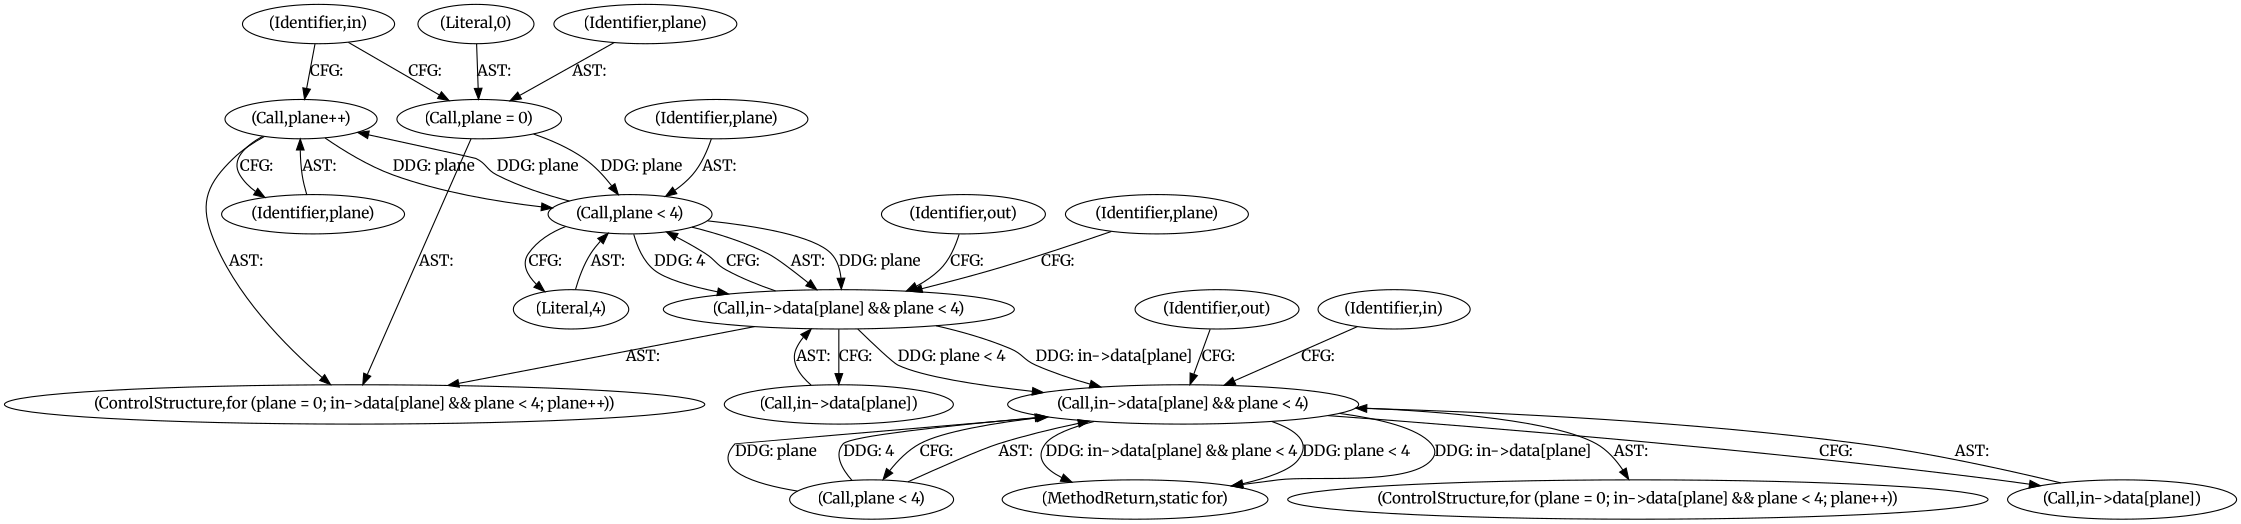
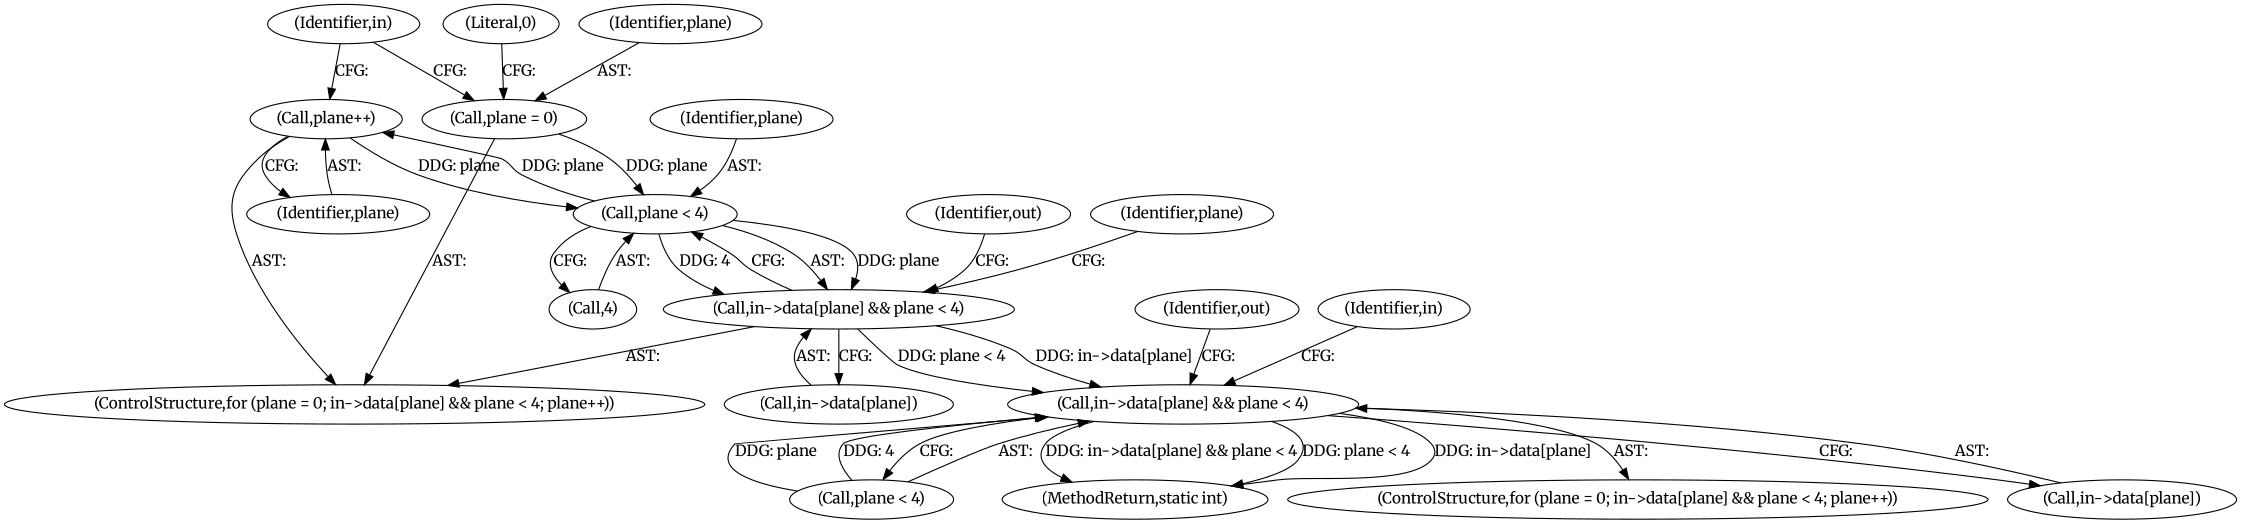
(496, 72) -> (521, 72)
(571, 309) -> (593, 309)
(1135, 500) -> (1135, 500)
